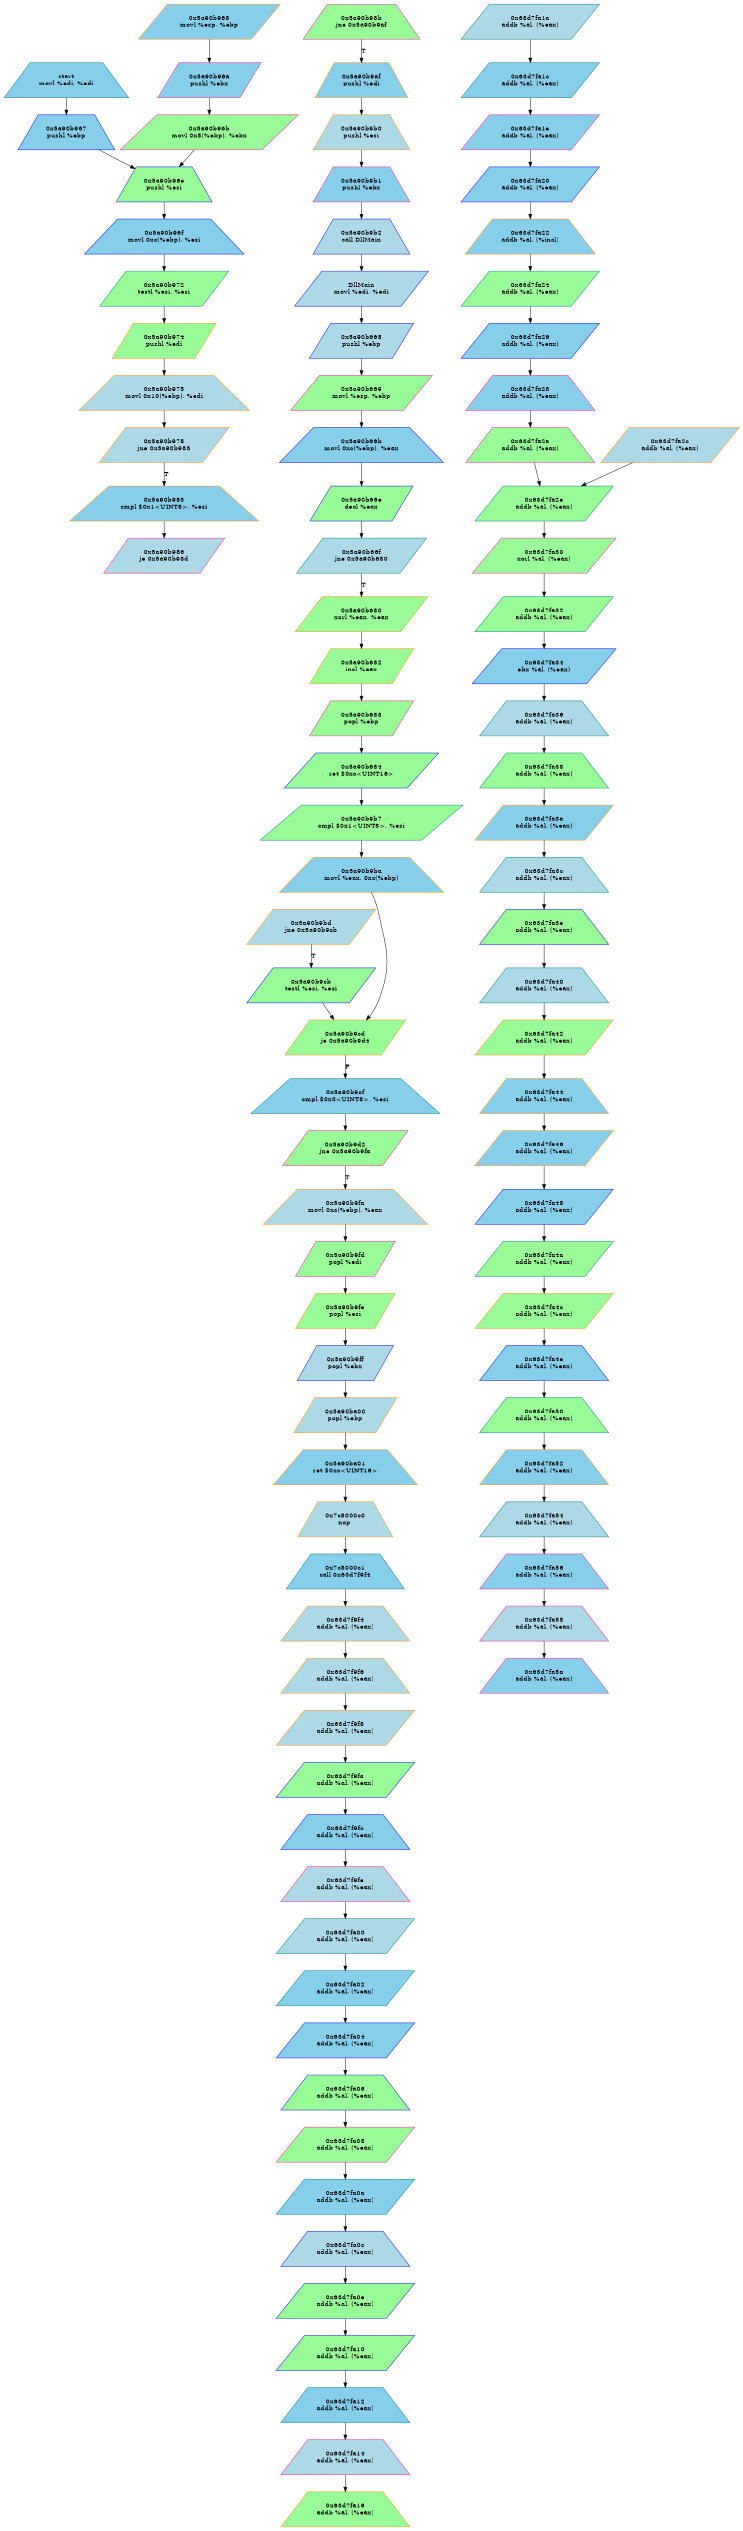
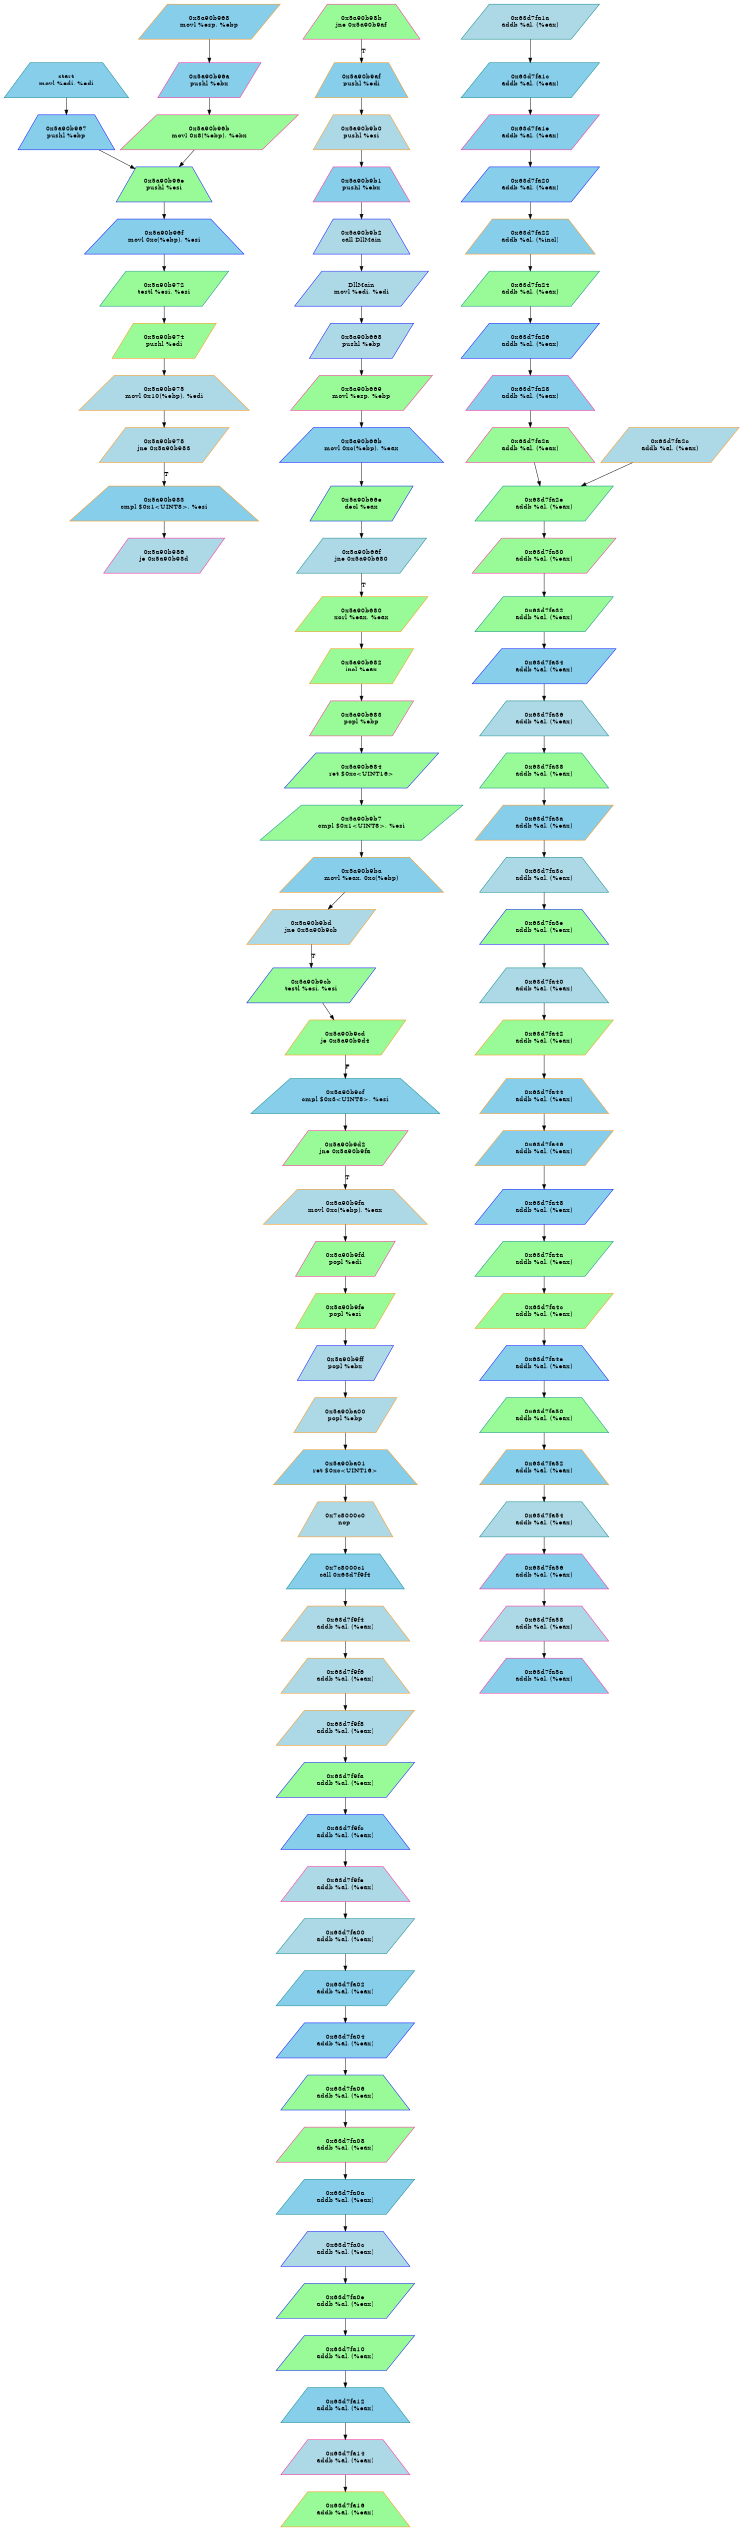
(544, 556) -> (544, 556)
(544, 666) -> (544, 666)
(387, 955) -> (338, 899)
